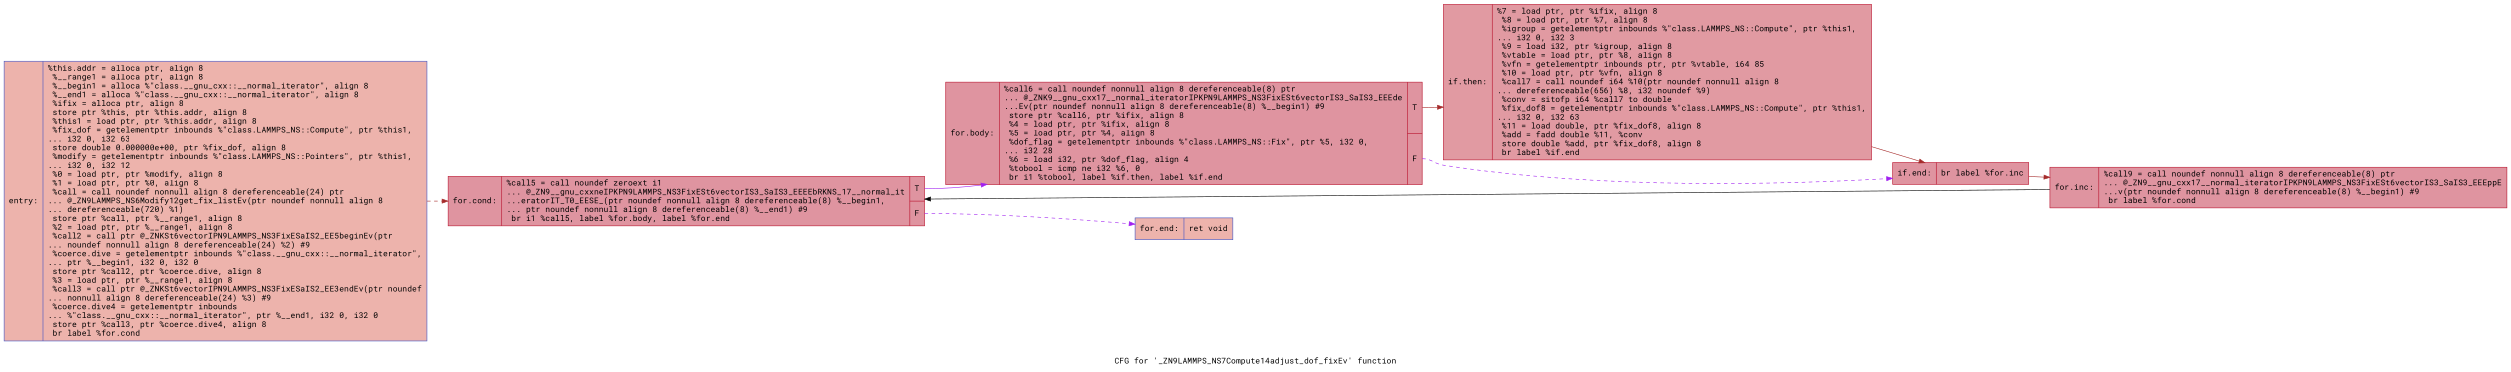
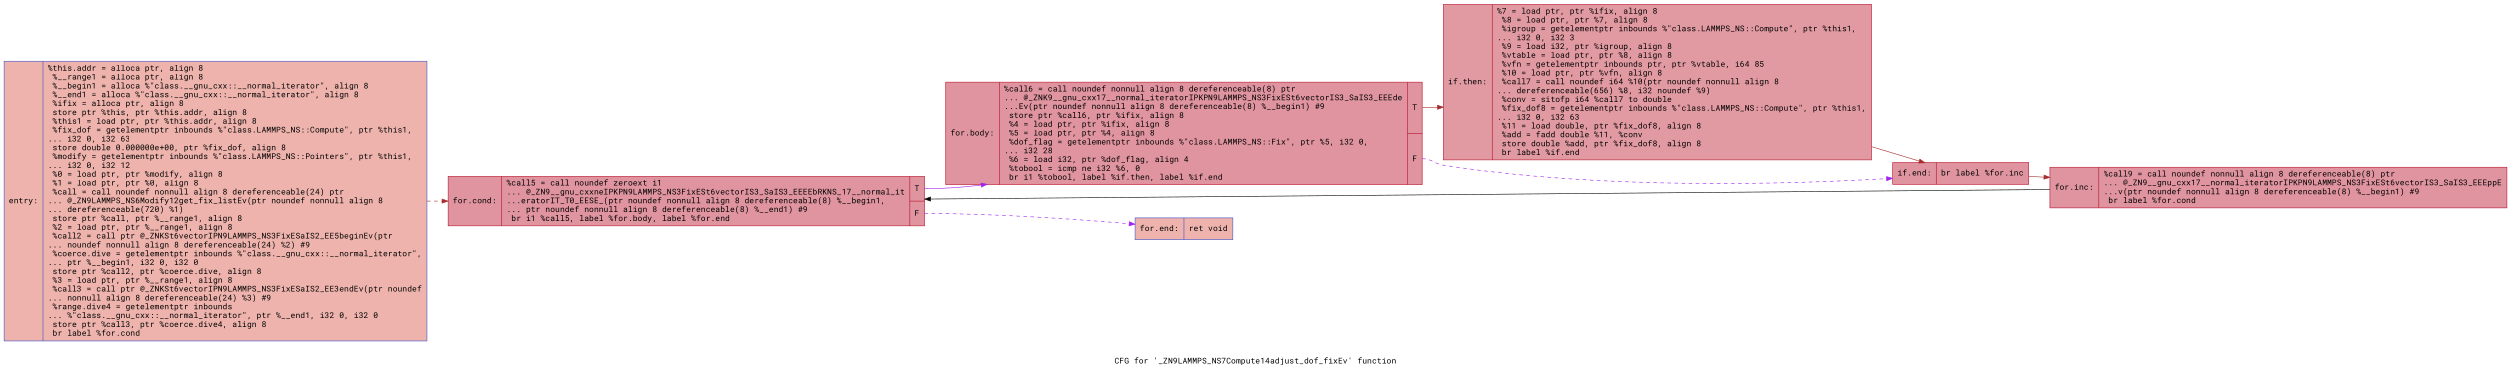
(143, 307) -> (140, 307)
